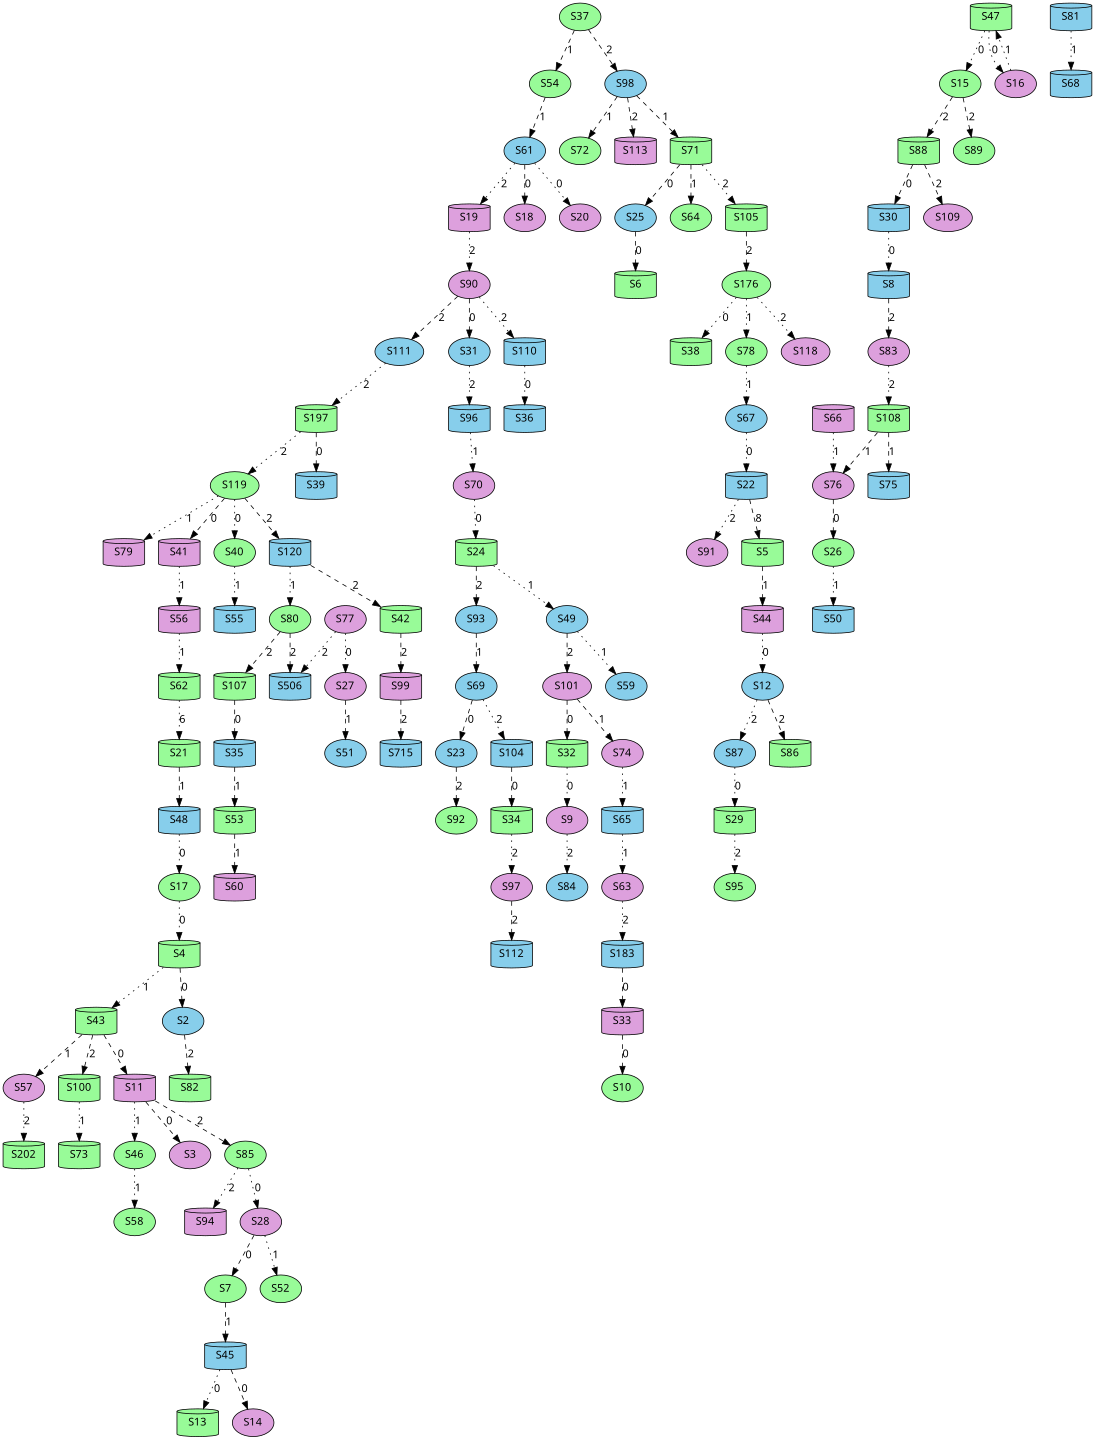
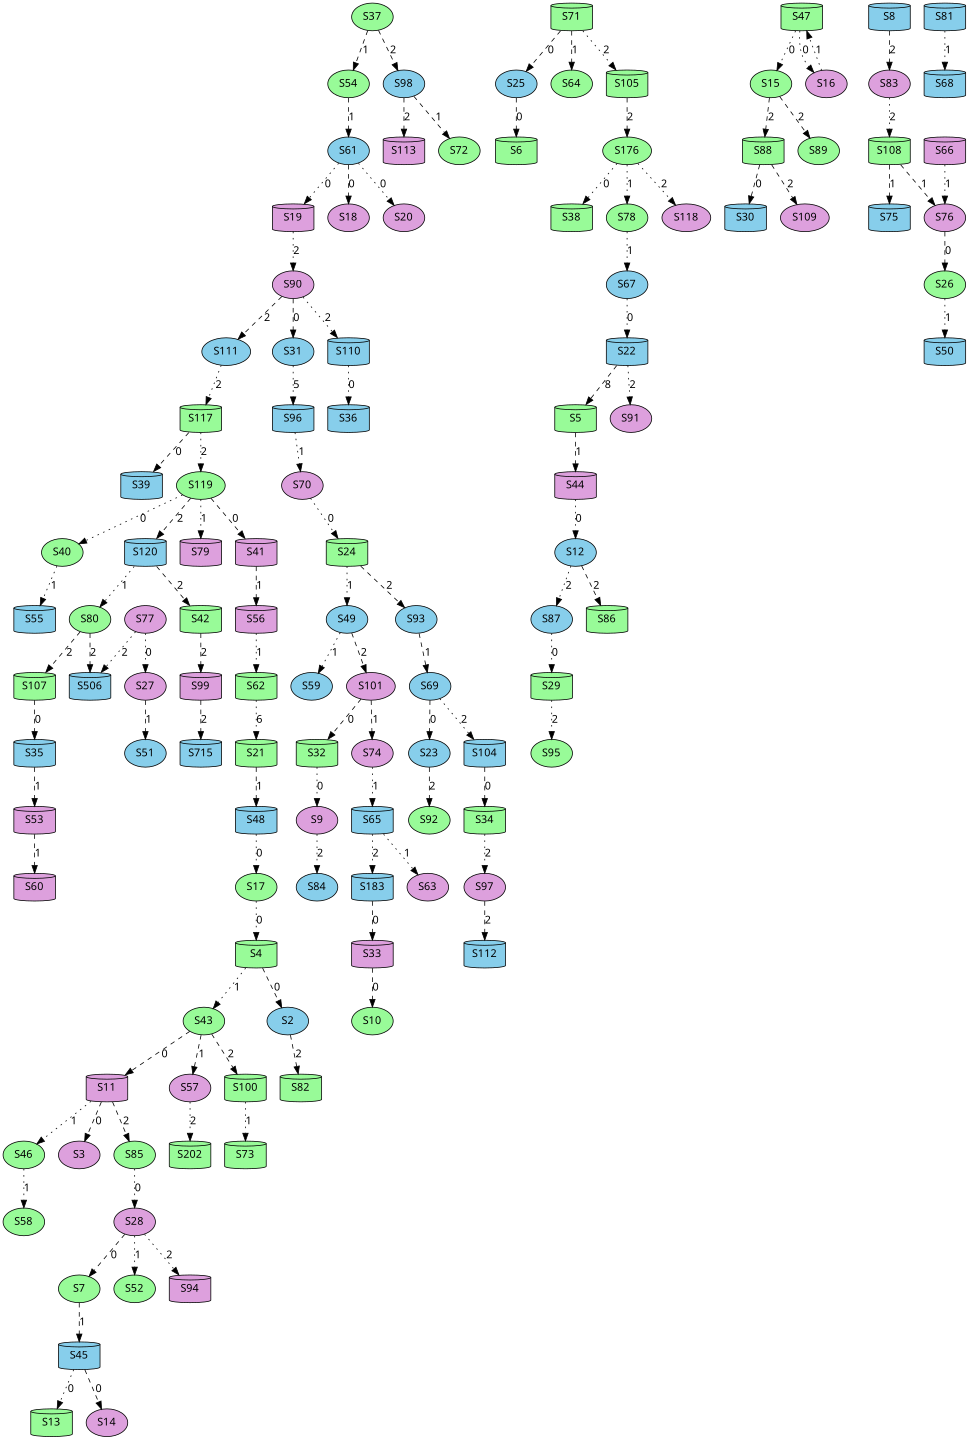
(654, 114) -> none
(504, 184) -> (328, 184)
(889, 247) -> none
(473, 385) -> (297, 385)
(316, 419) -> (201, 419)
(179, 582) -> (256, 582)
(235, 820) -> (35, 820)
(622, 917) -> (372, 850)
(96, 1021) -> (204, 1021)
(228, 1185) -> (159, 1252)
